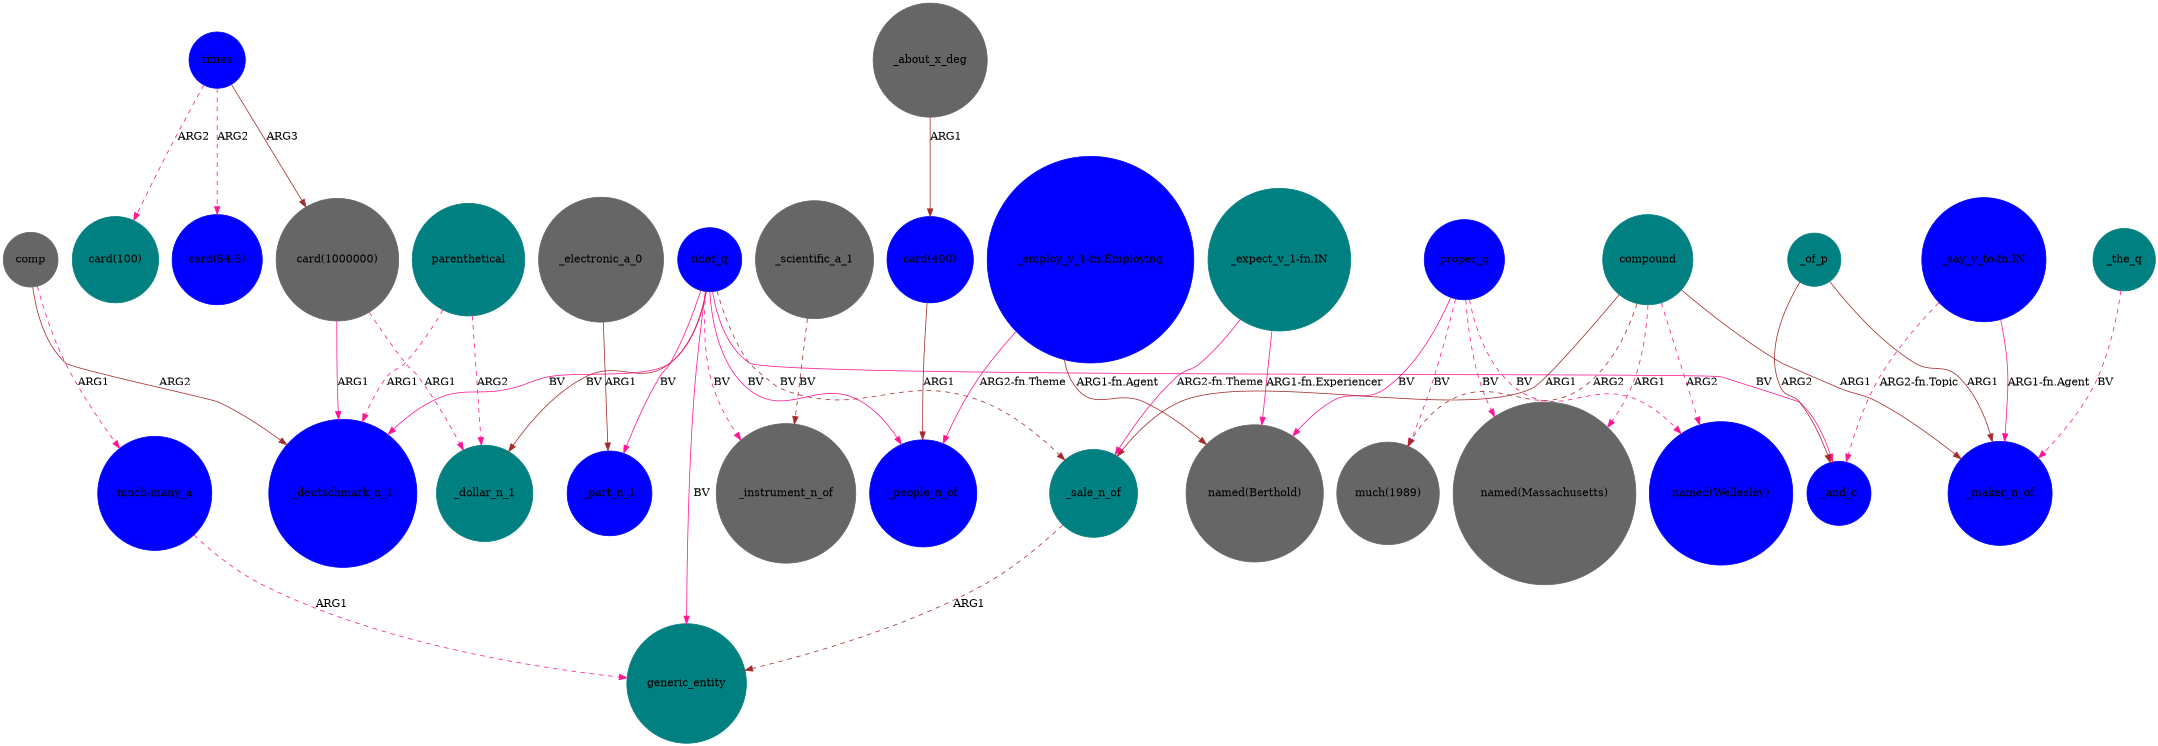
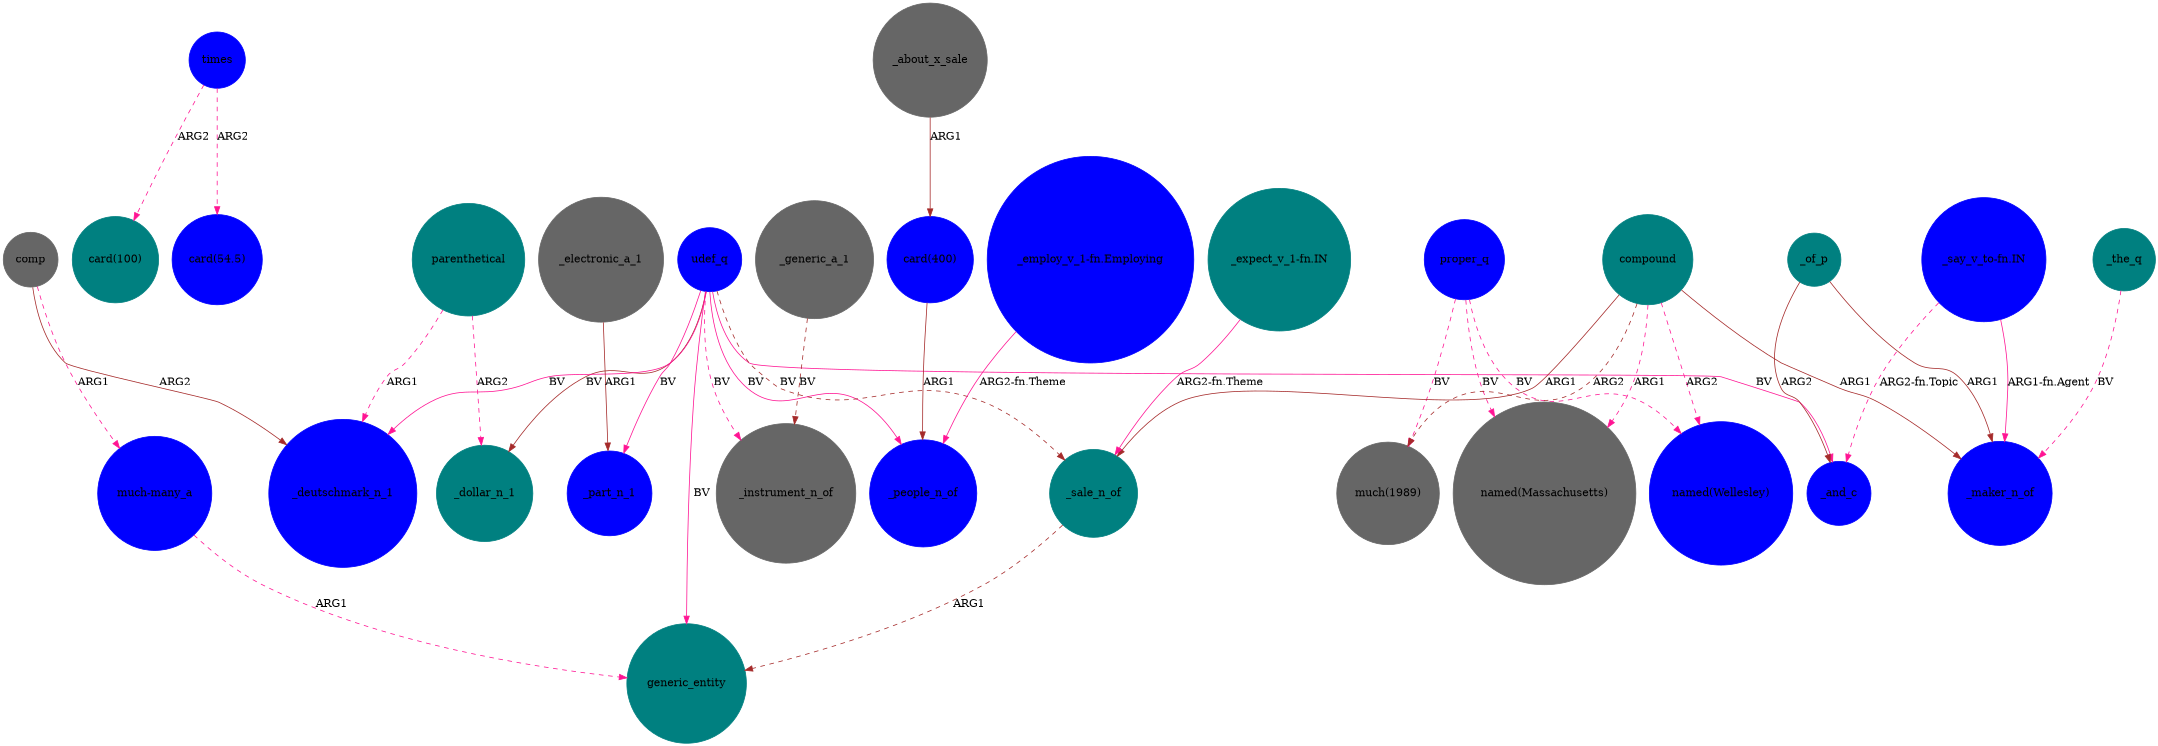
(930, 60) -> (930, 60)
(337, 260) -> none
(601, 260) -> (601, 260)
(815, 260) -> (815, 260)
(1255, 493) -> none
